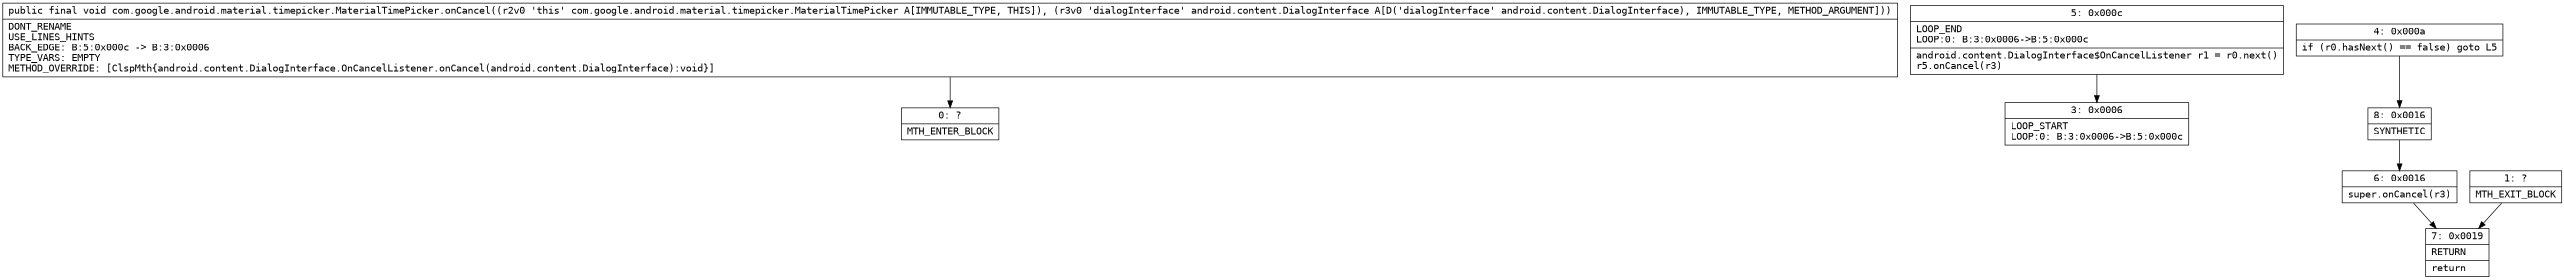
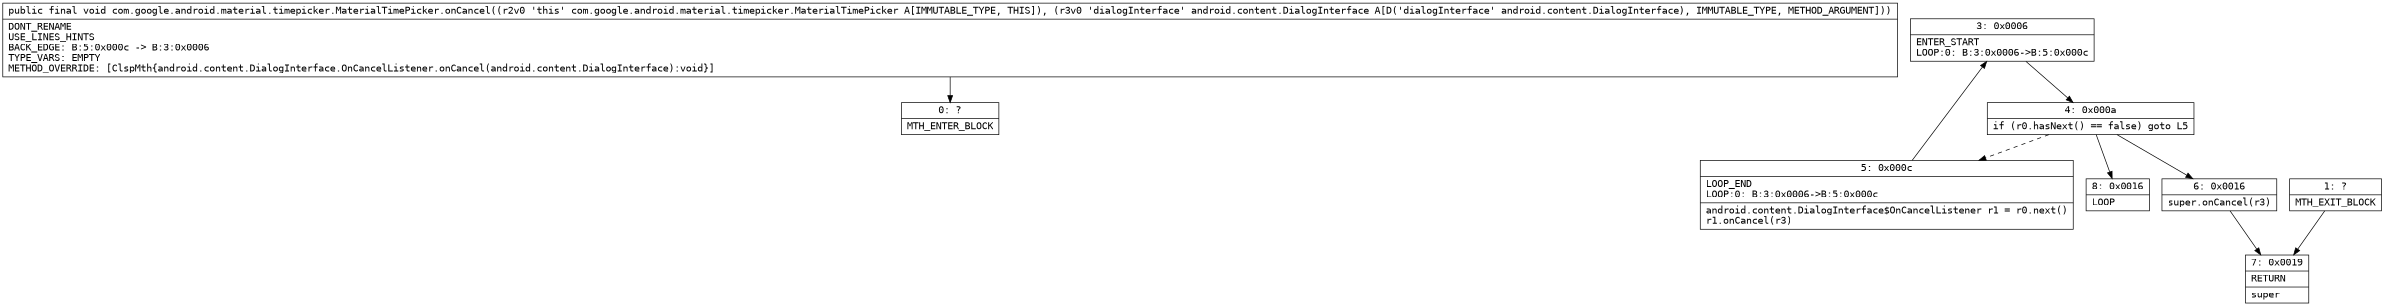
(1959, 66) -> (1749, 221)
none -> (2047, 80)
(2039, 126) -> (1948, 42)
(2400, 132) -> (2104, 202)
none -> (2017, 146)
(2400, 152) -> (2152, 155)
(2449, 268) -> (2266, 295)
